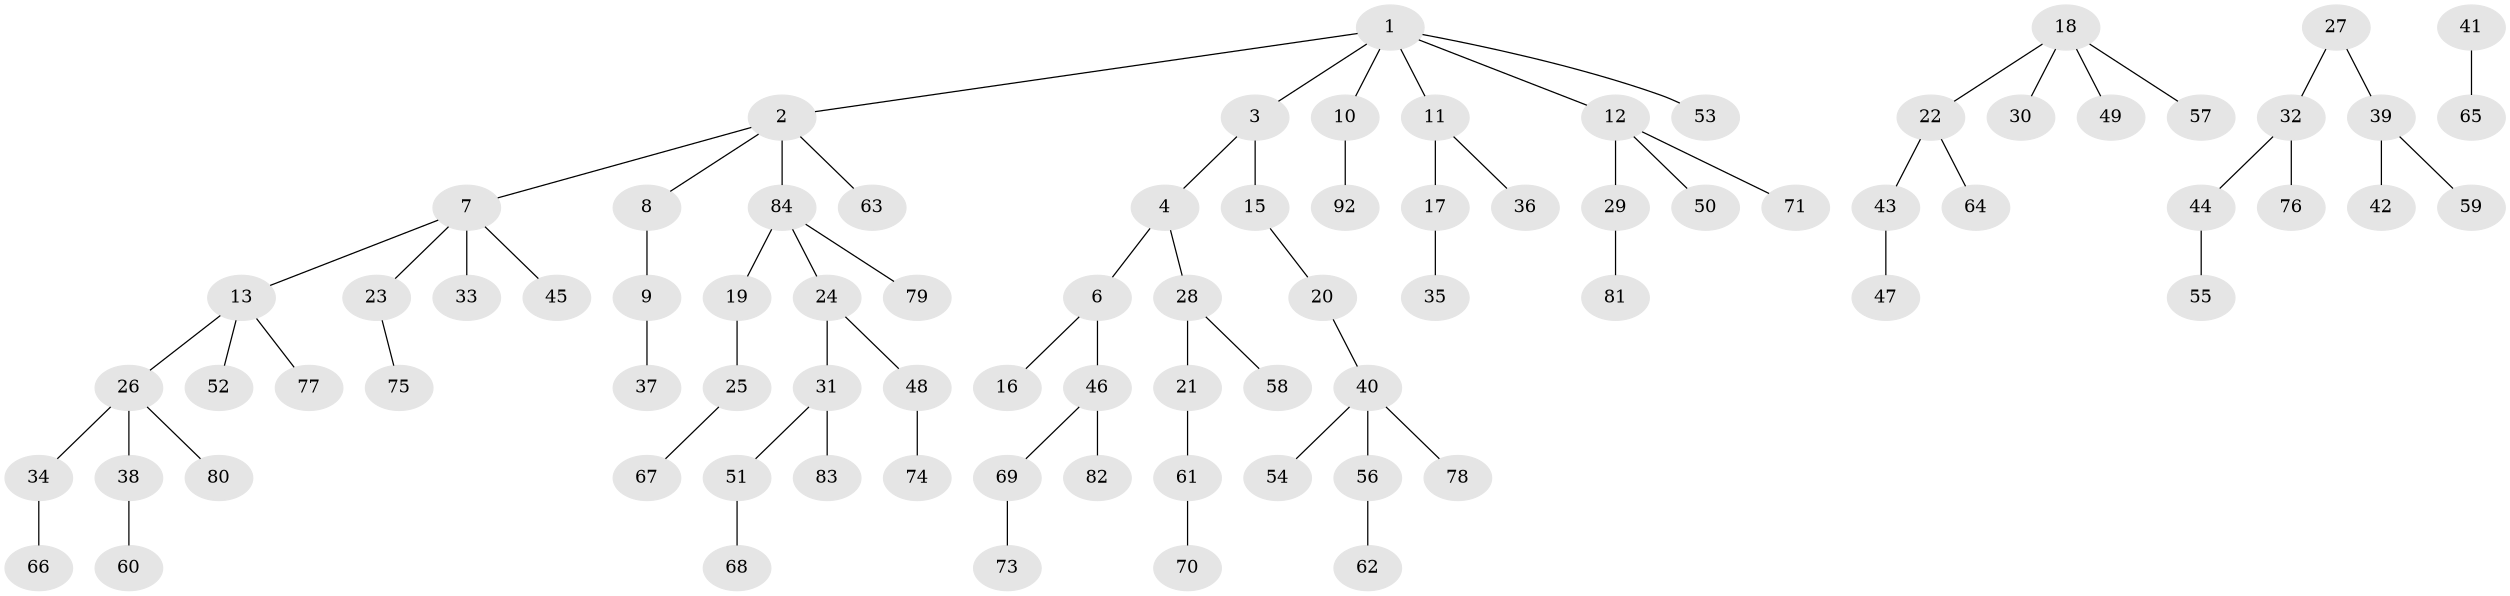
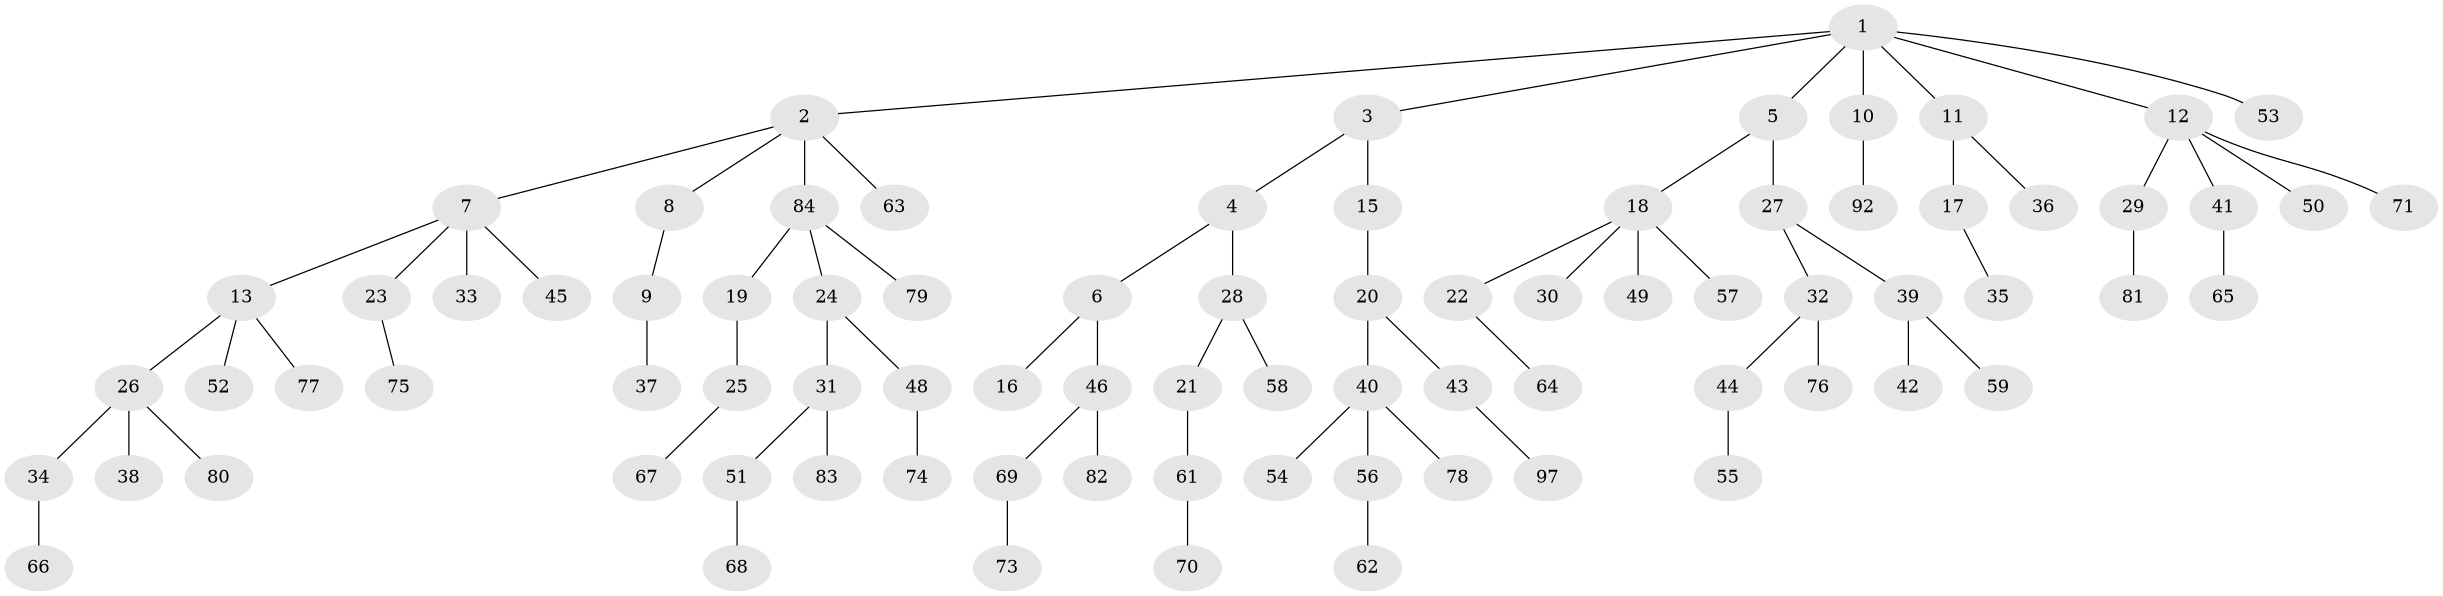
none -> (1773, 118)
(1908, 163) -> (1413, 343)
none -> (2201, 163)
(1886, 298) -> (1548, 478)
(129, 568) -> none
